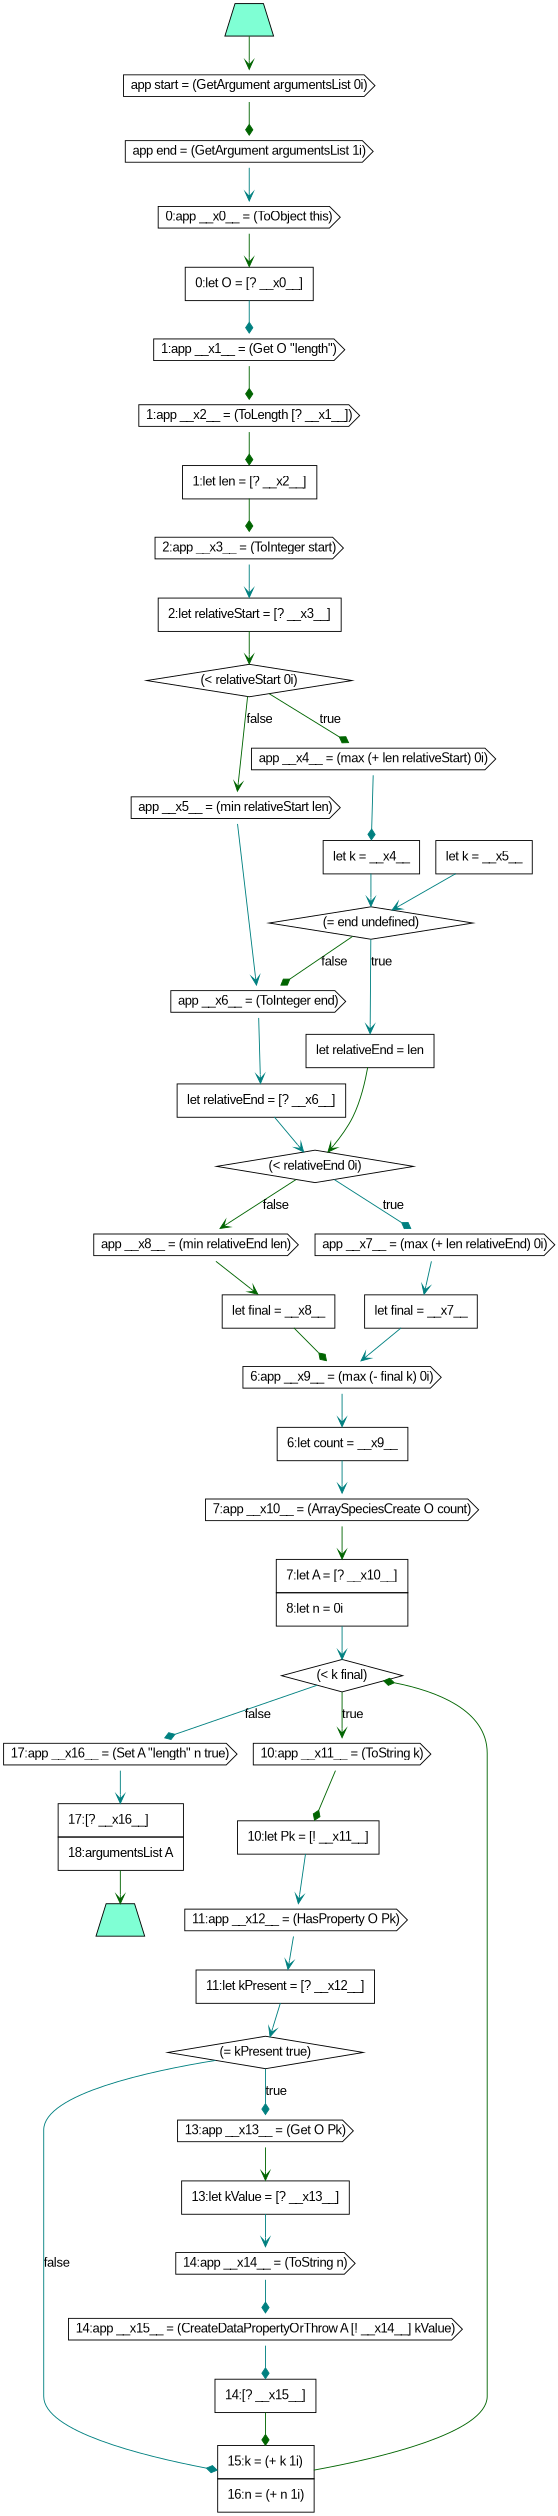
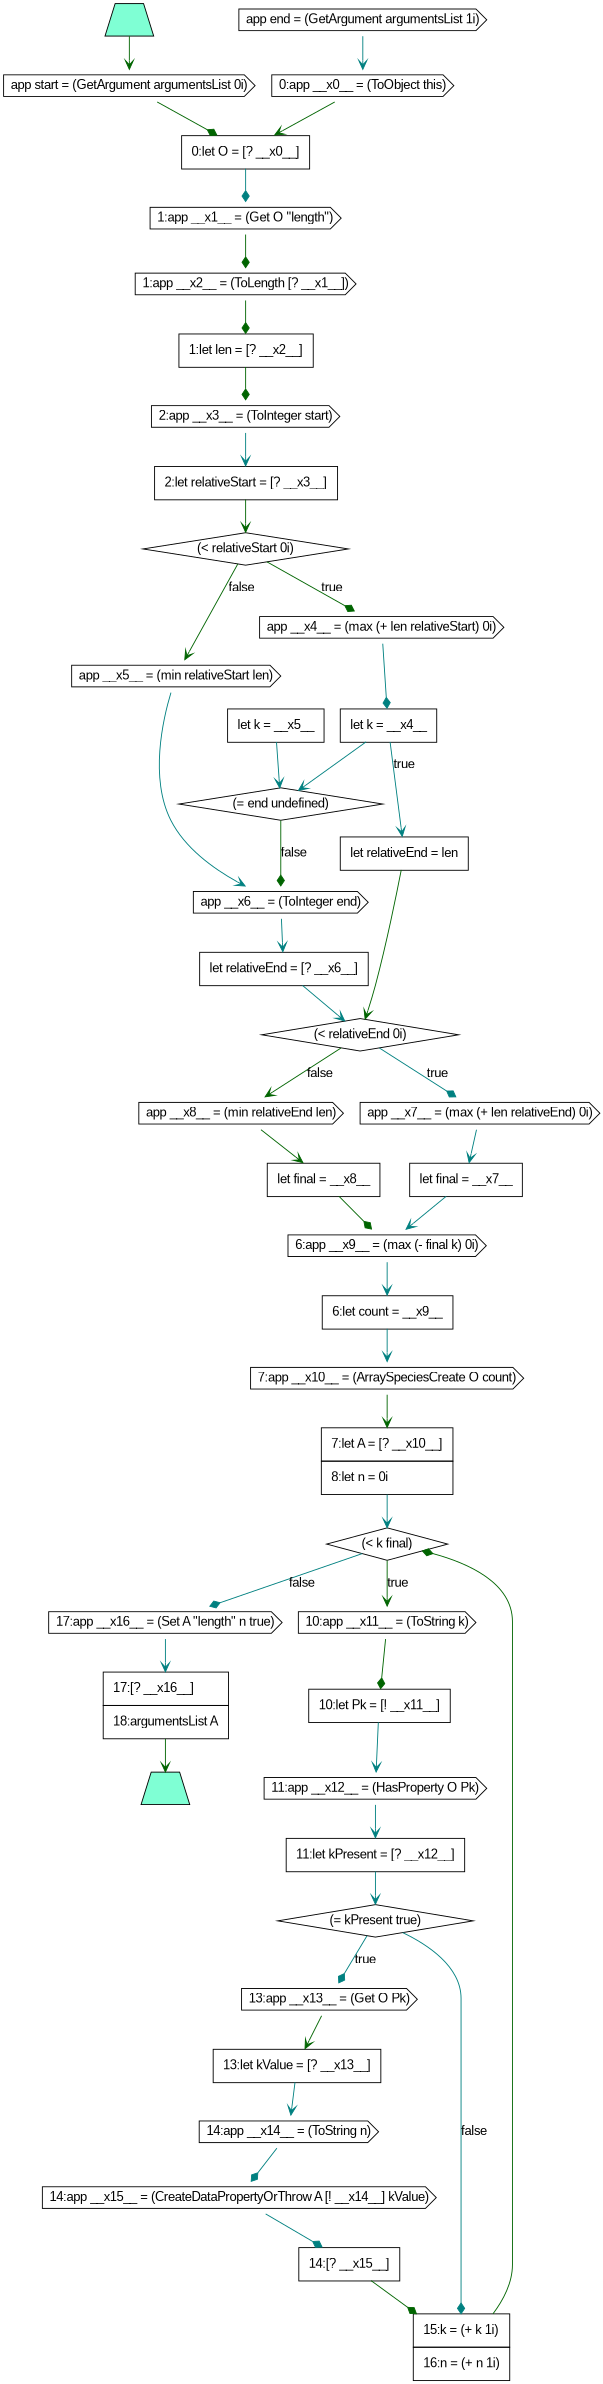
(249, 113) -> (182, 116)
(371, 982) -> (396, 785)
